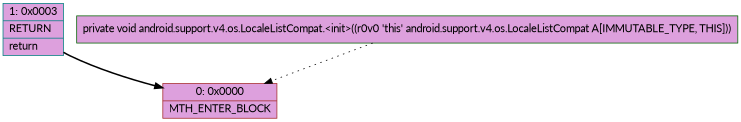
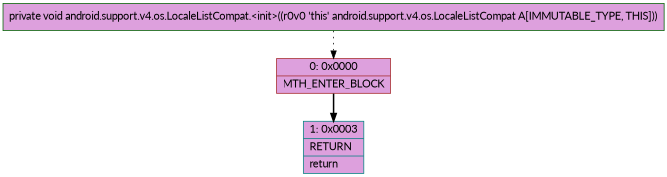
(108, 71) -> (334, 104)
